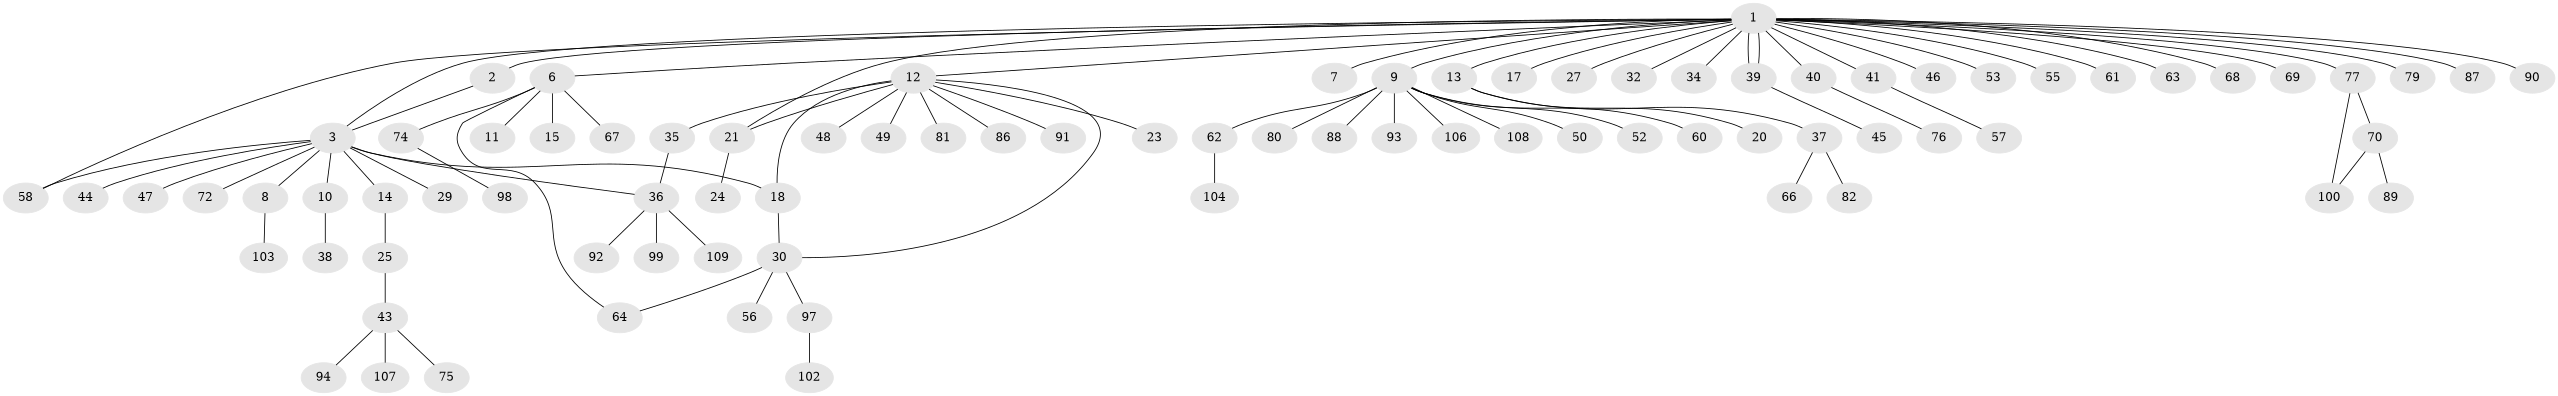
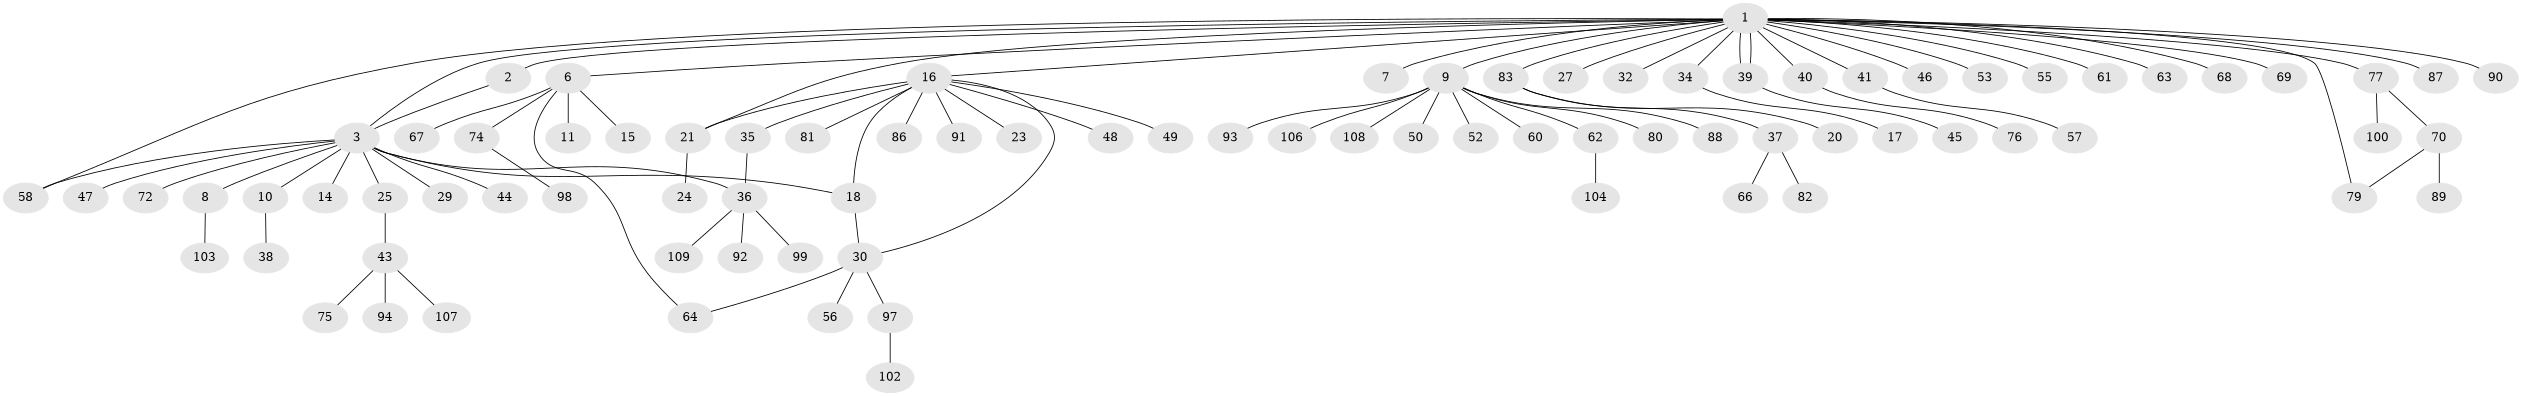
(1630, 40) -> (1790, 108)
(913, 78) -> (929, 78)
(1454, 78) -> (1506, 78)
(2352, 168) -> (2397, 168)
(385, 228) -> (371, 168)
